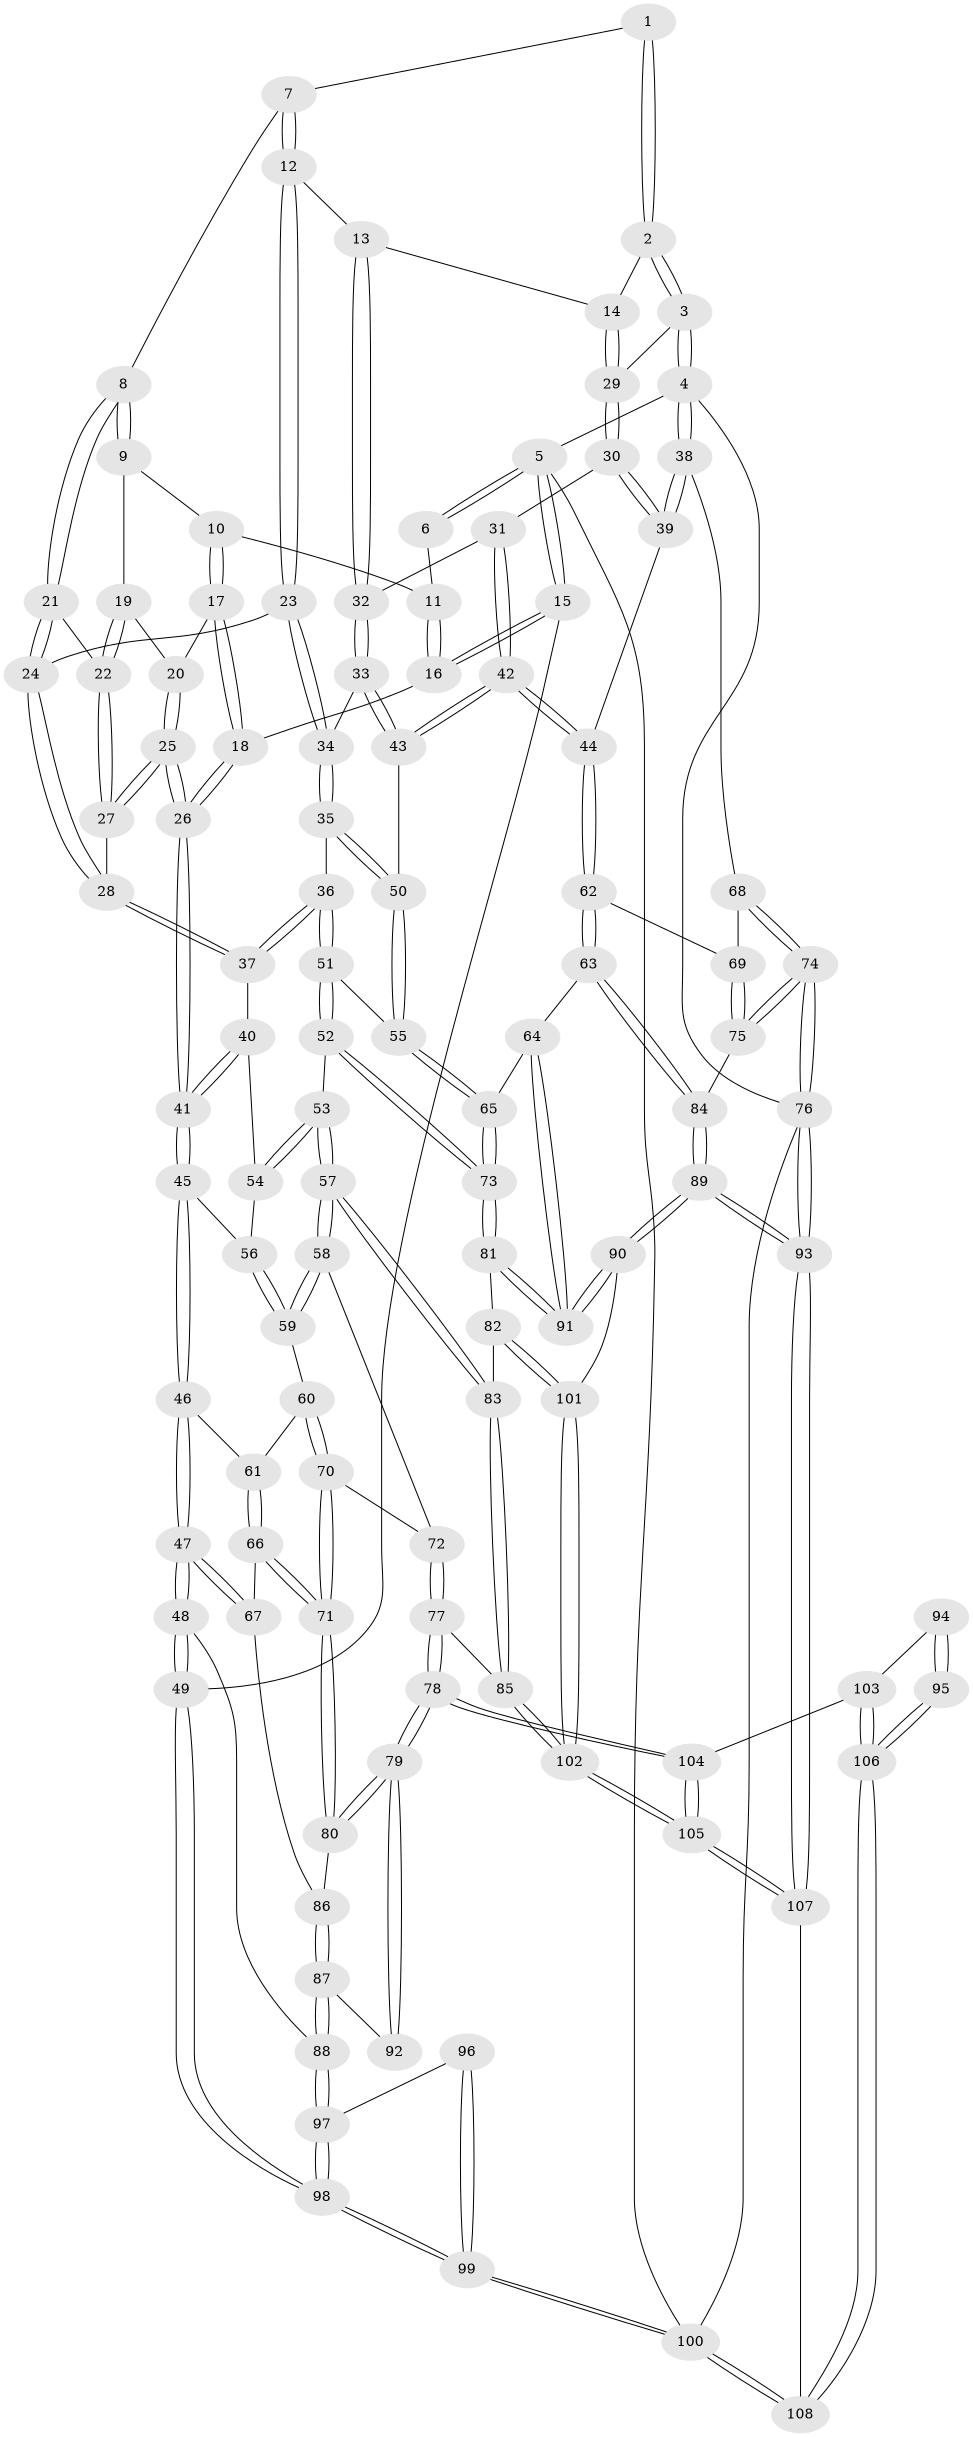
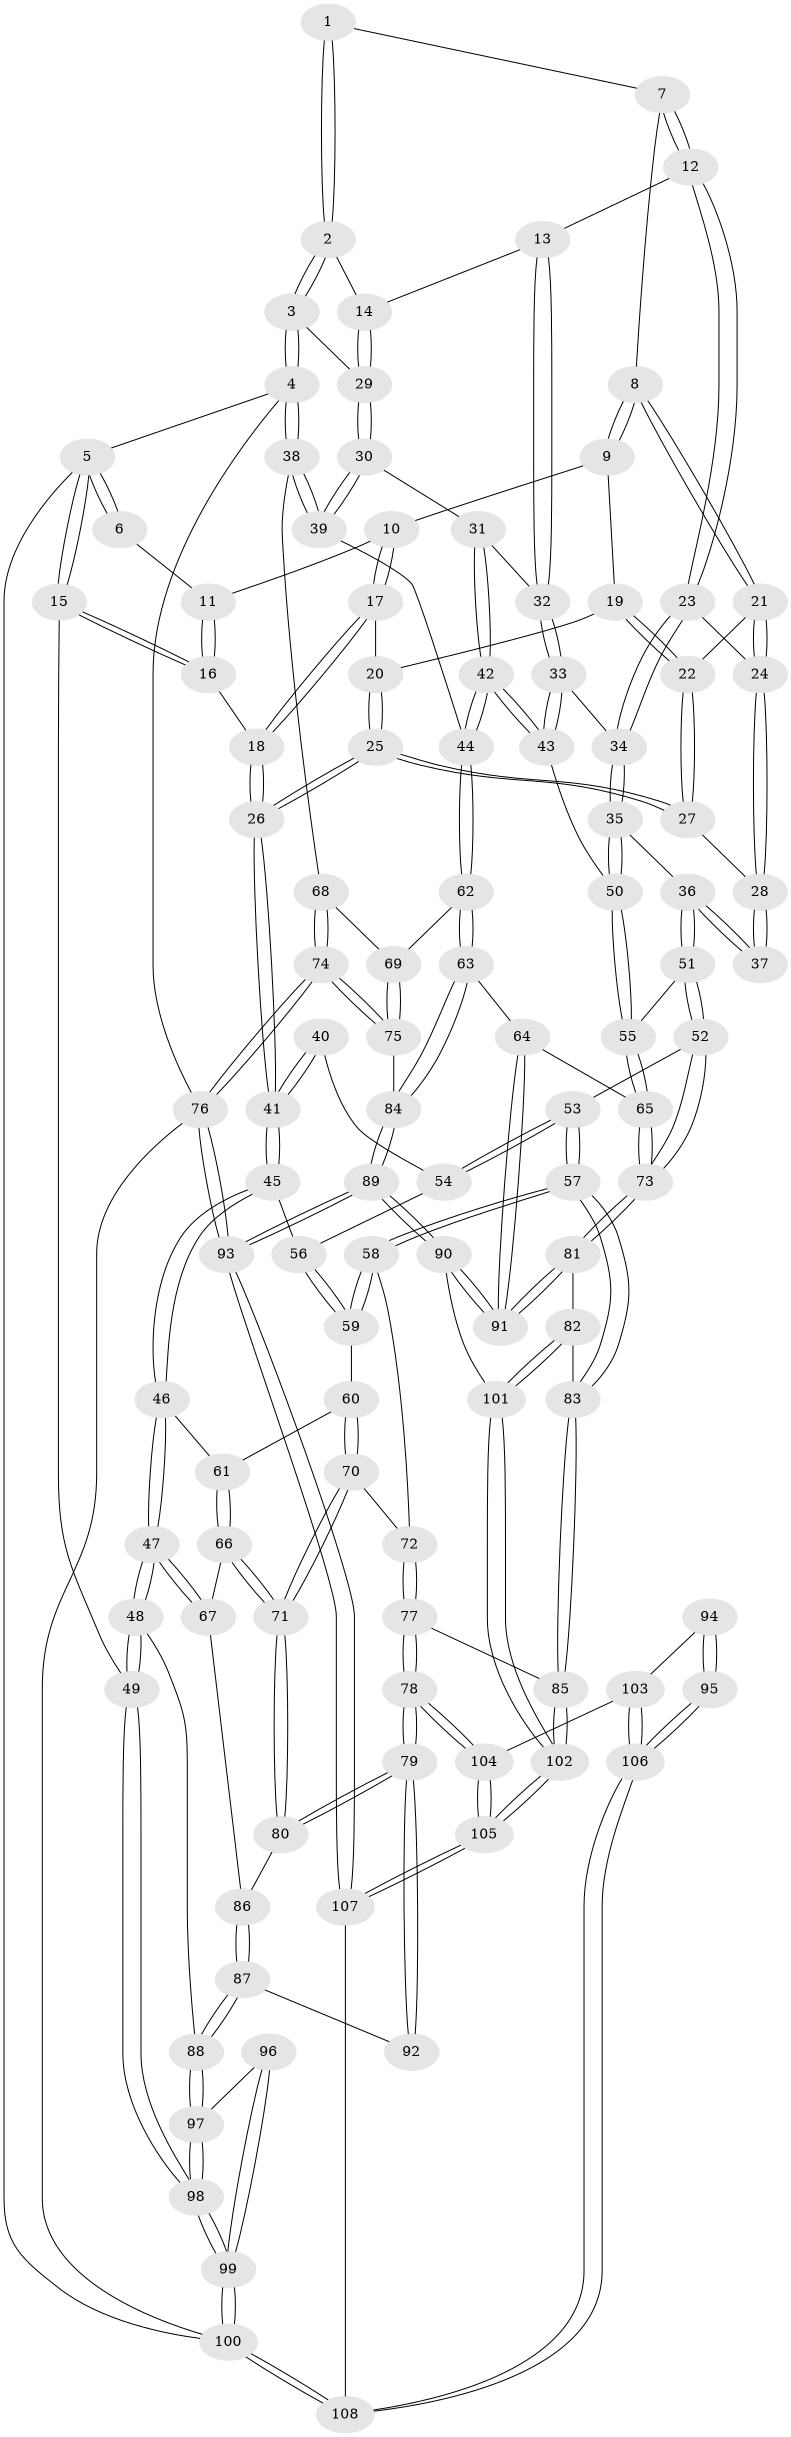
(248, 1001) -> none
